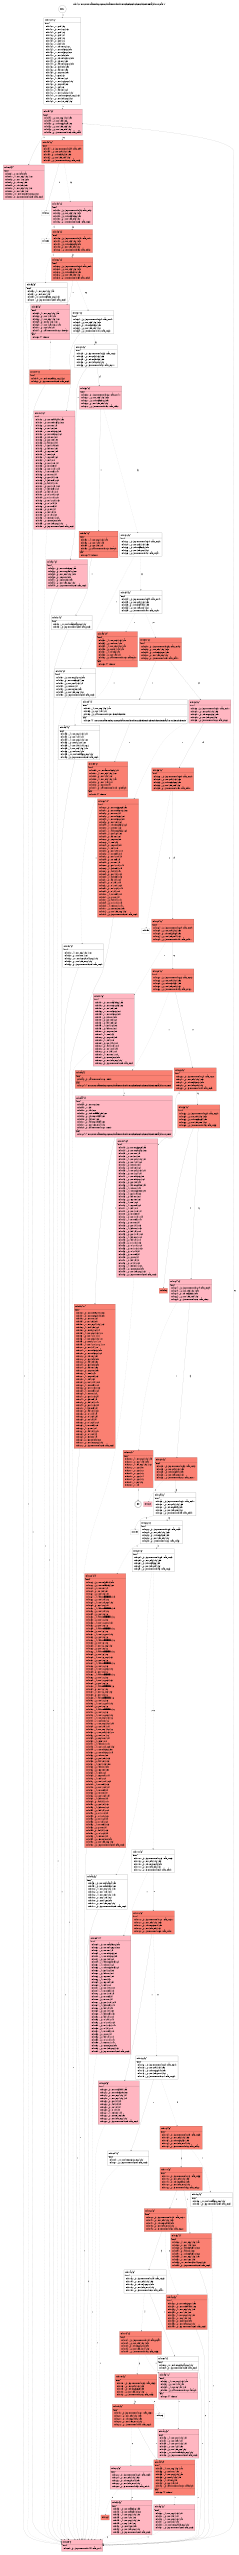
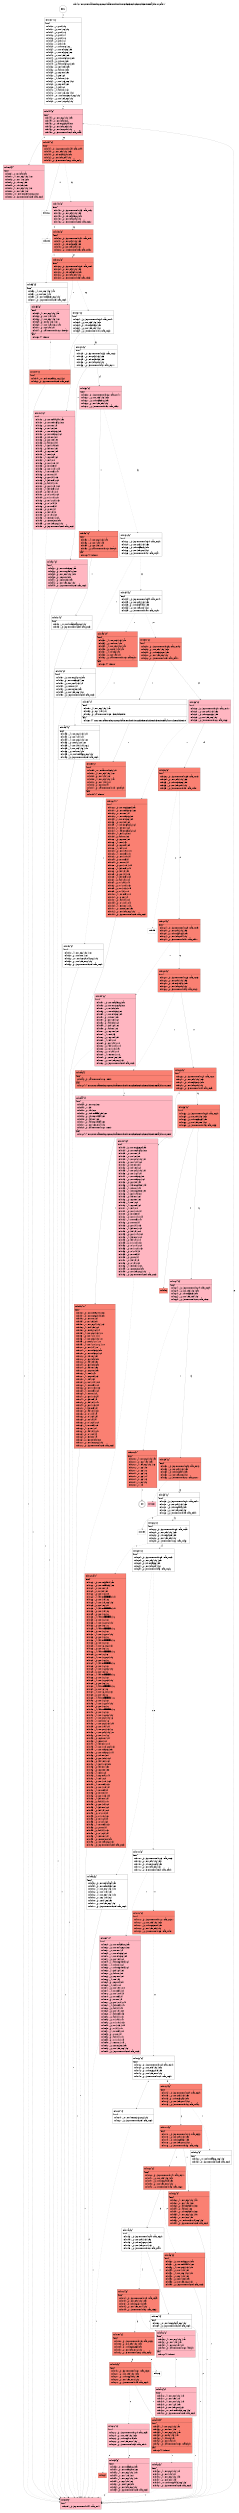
(119, 2103) -> none
